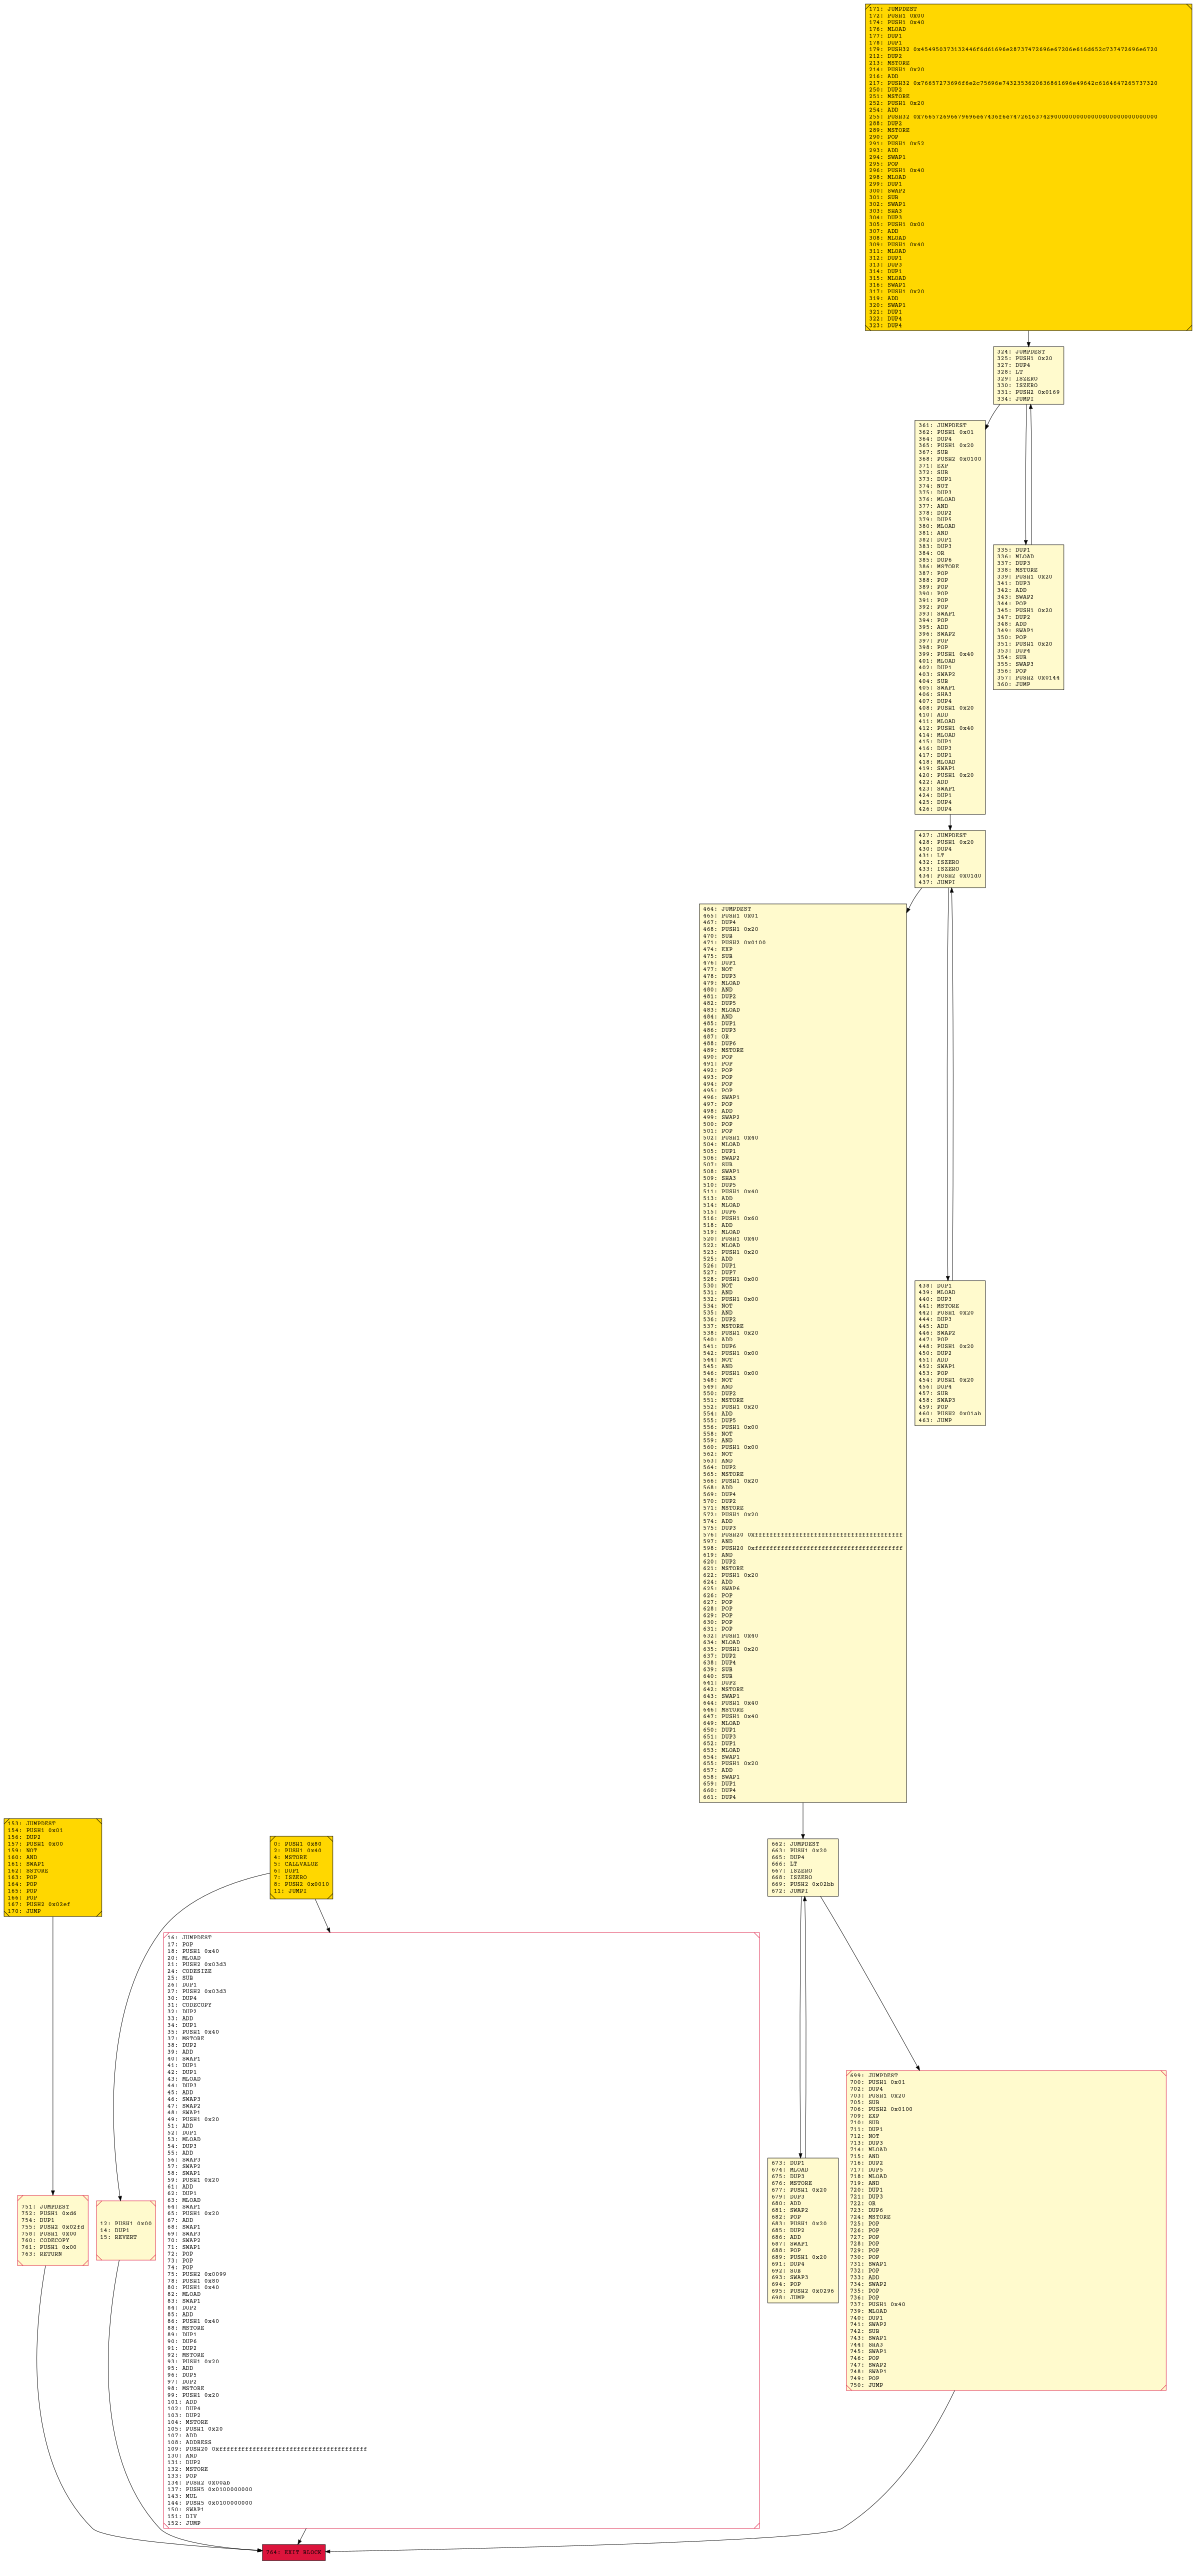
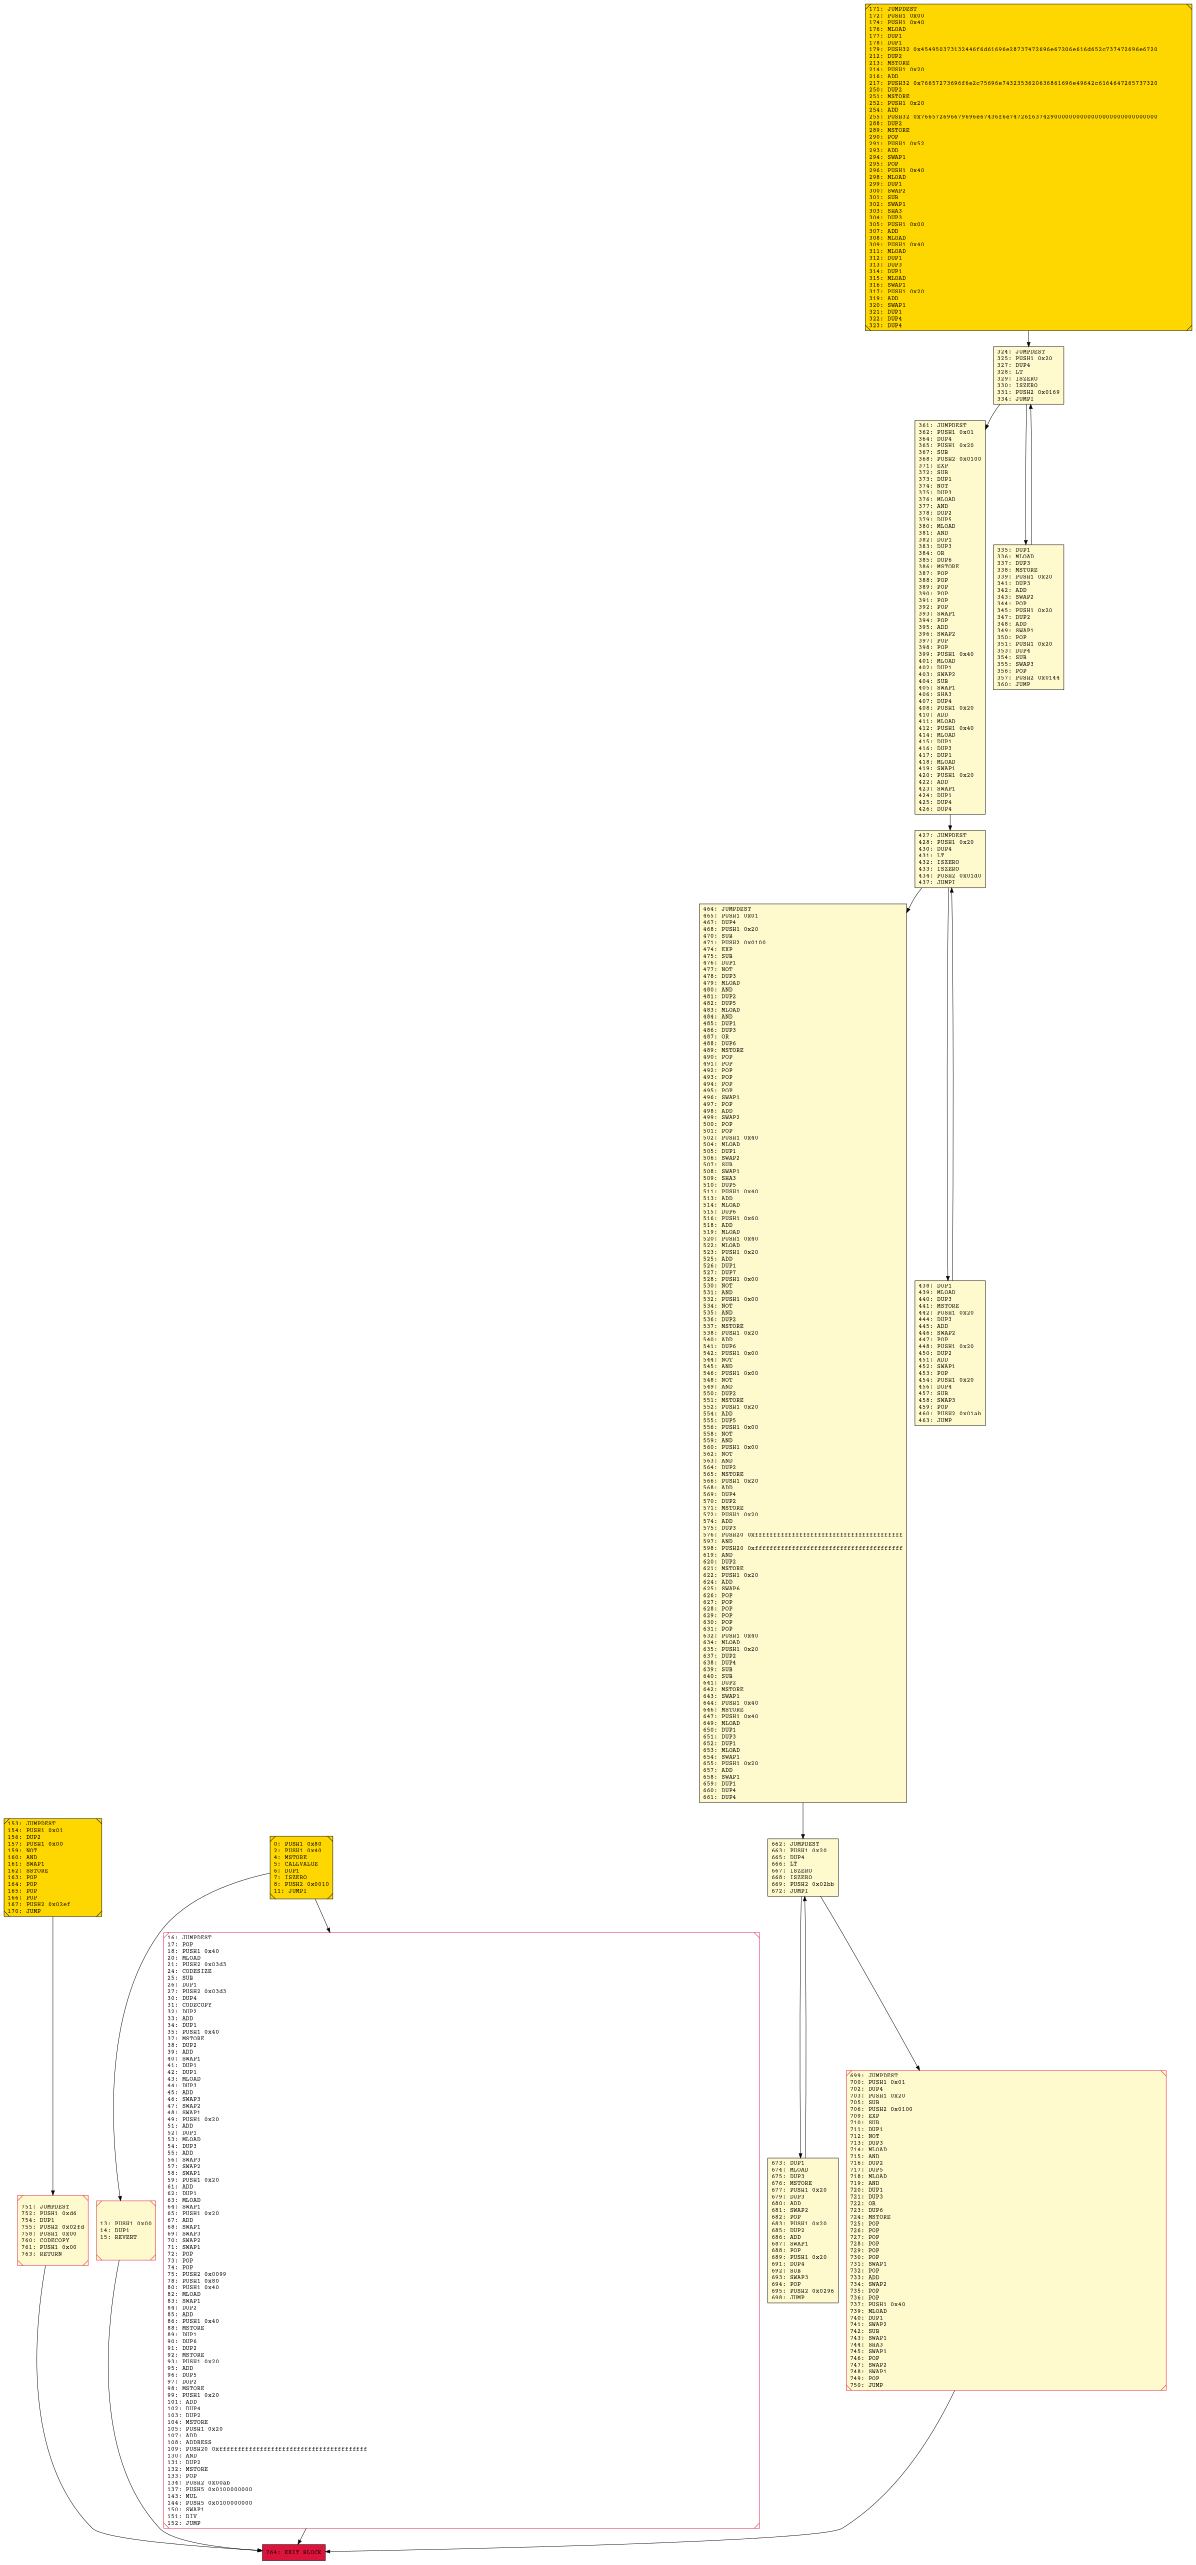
(126, 2230) -> (126, 2230)
